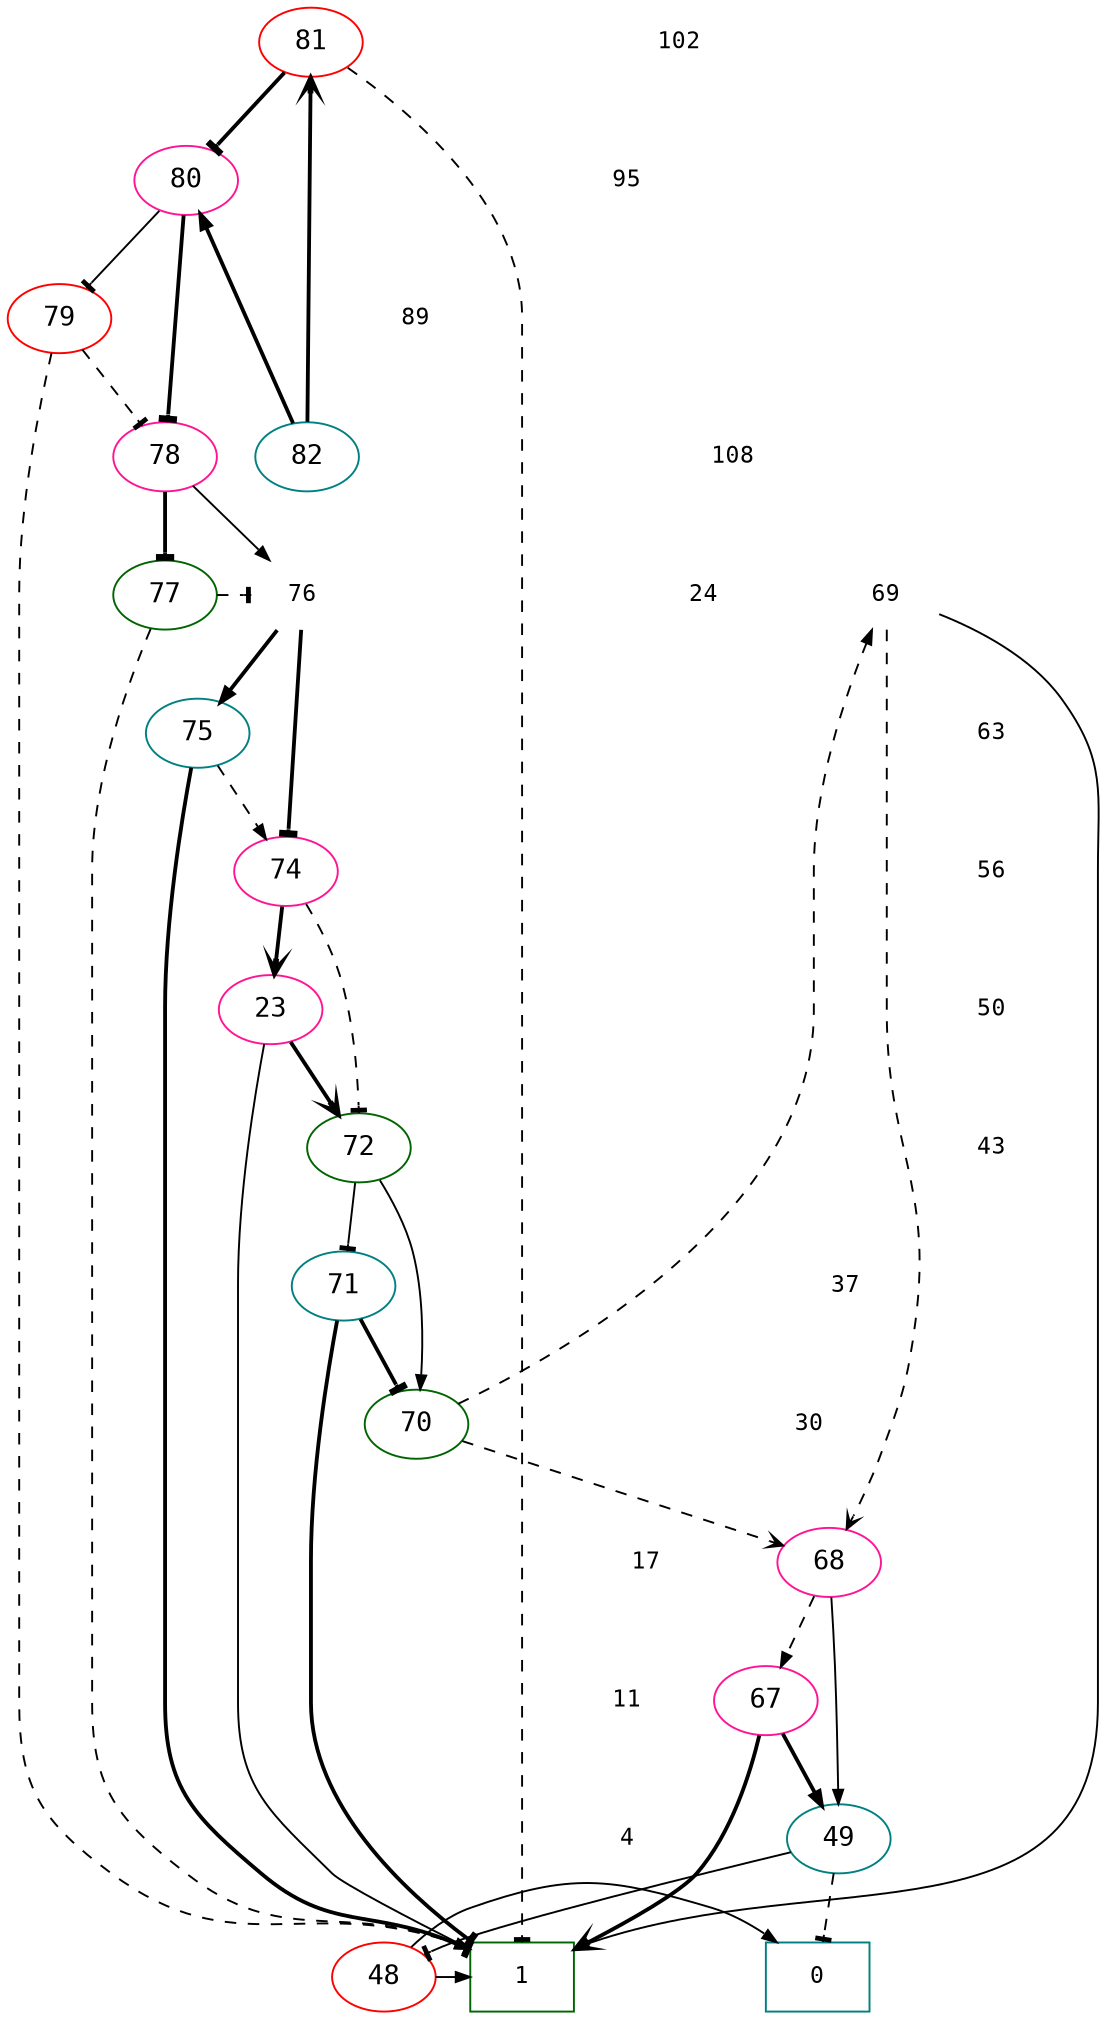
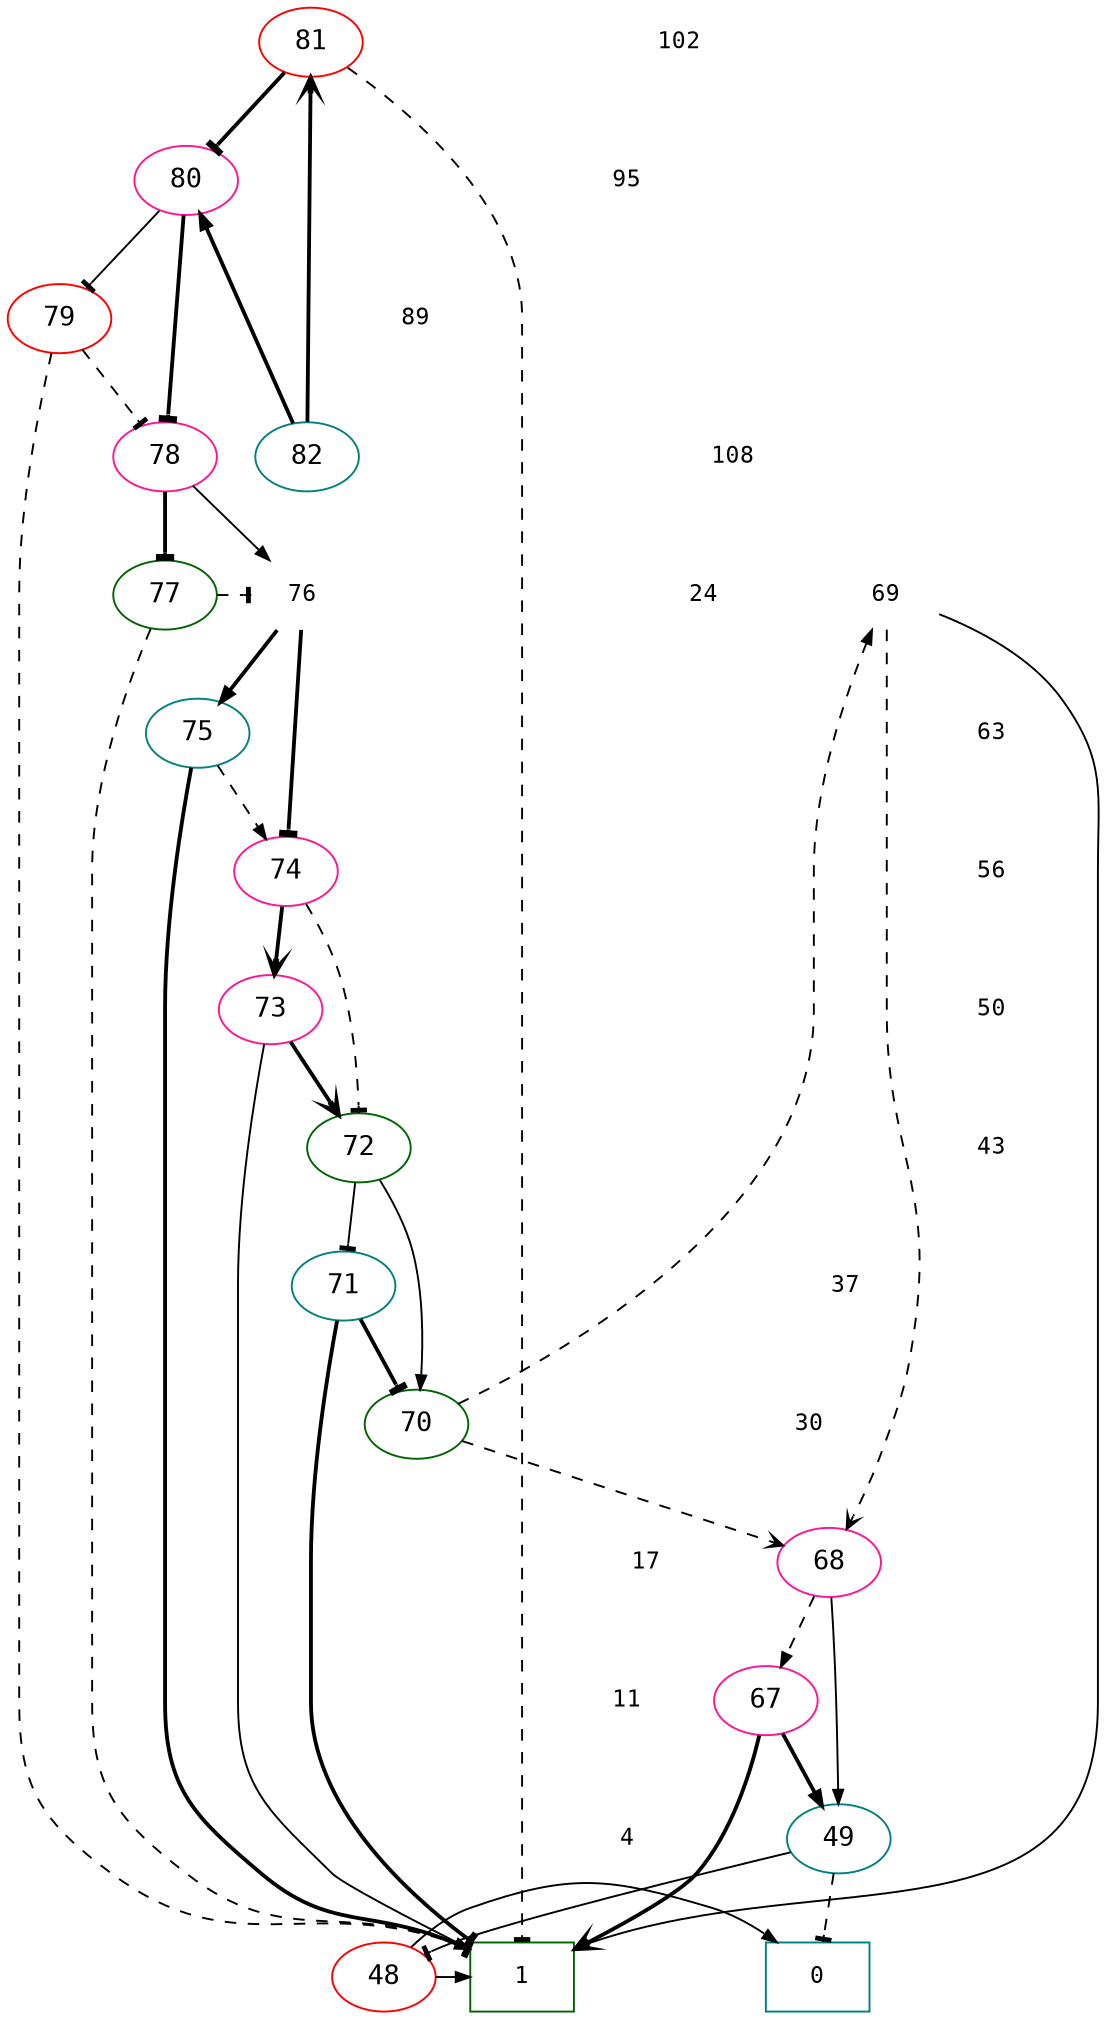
(271, 1010) -> (271, 1010)
